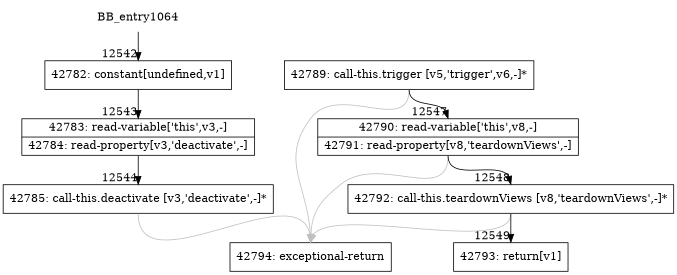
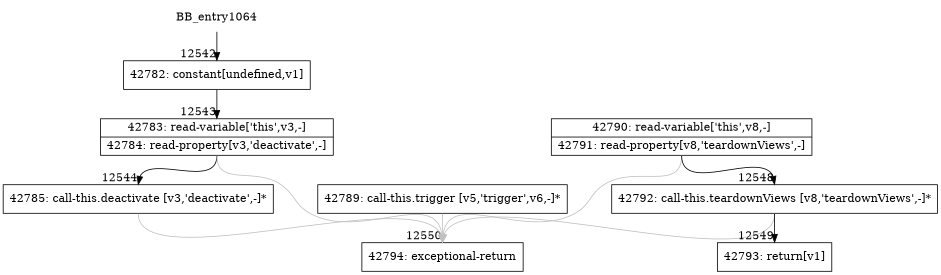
(425, 103) -> none
none -> (322, 218)
